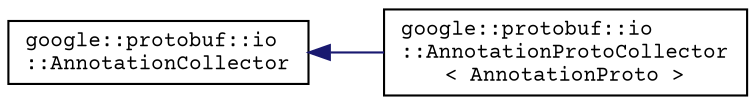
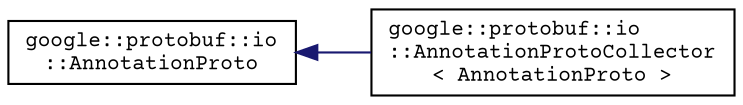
(158, 52) -> (152, 52)
